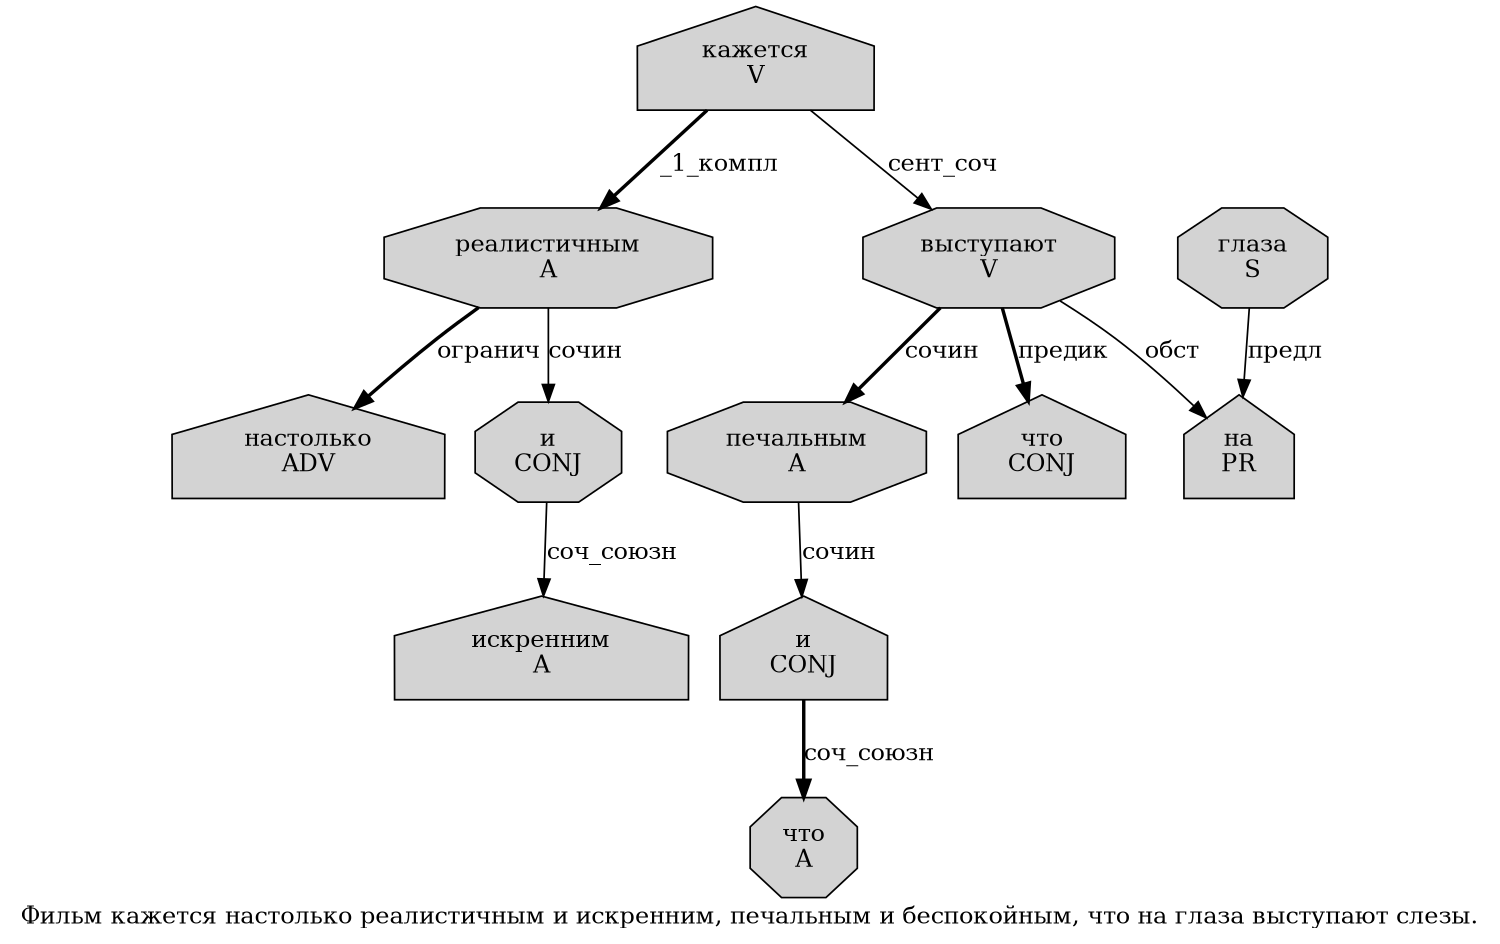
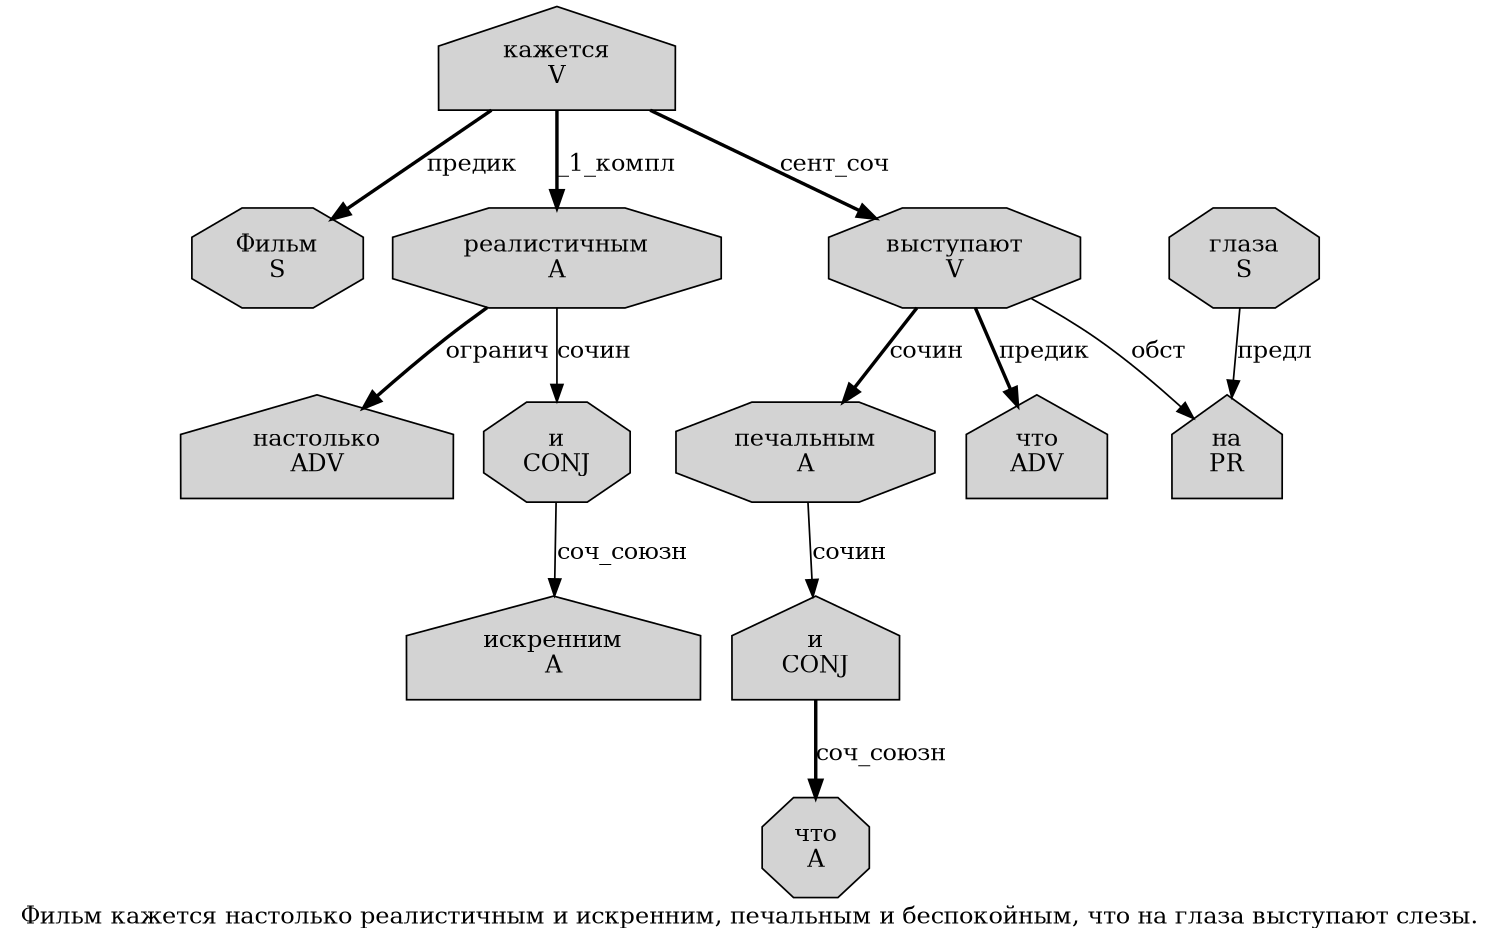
(864, 154) -> (755, 160)
none -> (278, 258)
(1042, 452) -> (1037, 452)
